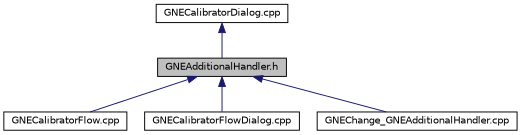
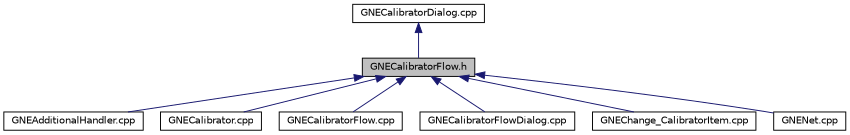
(222, 67) -> (419, 67)
none -> (74, 121)
none -> (211, 121)
(417, 121) -> (674, 121)
none -> (810, 121)
